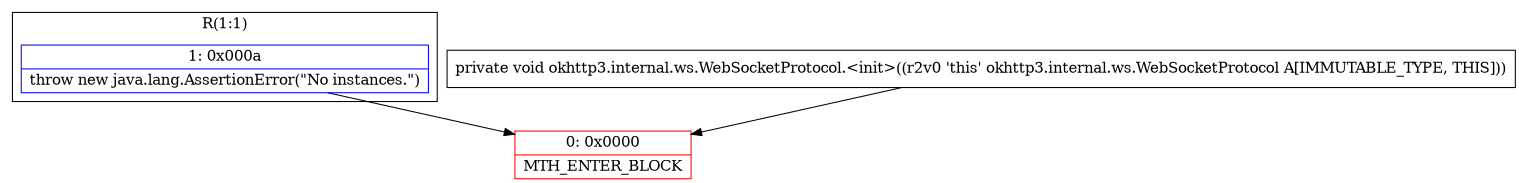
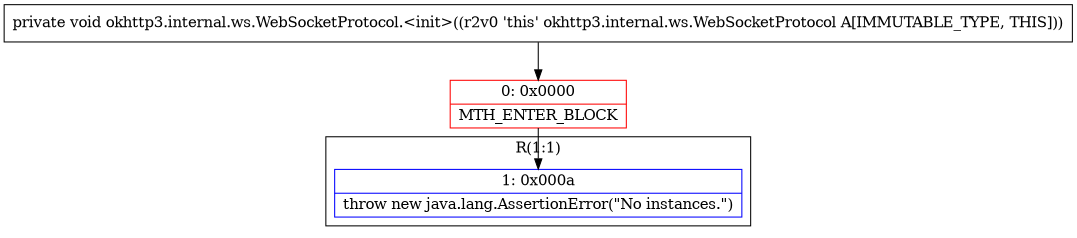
(416, 112) -> (538, 143)
